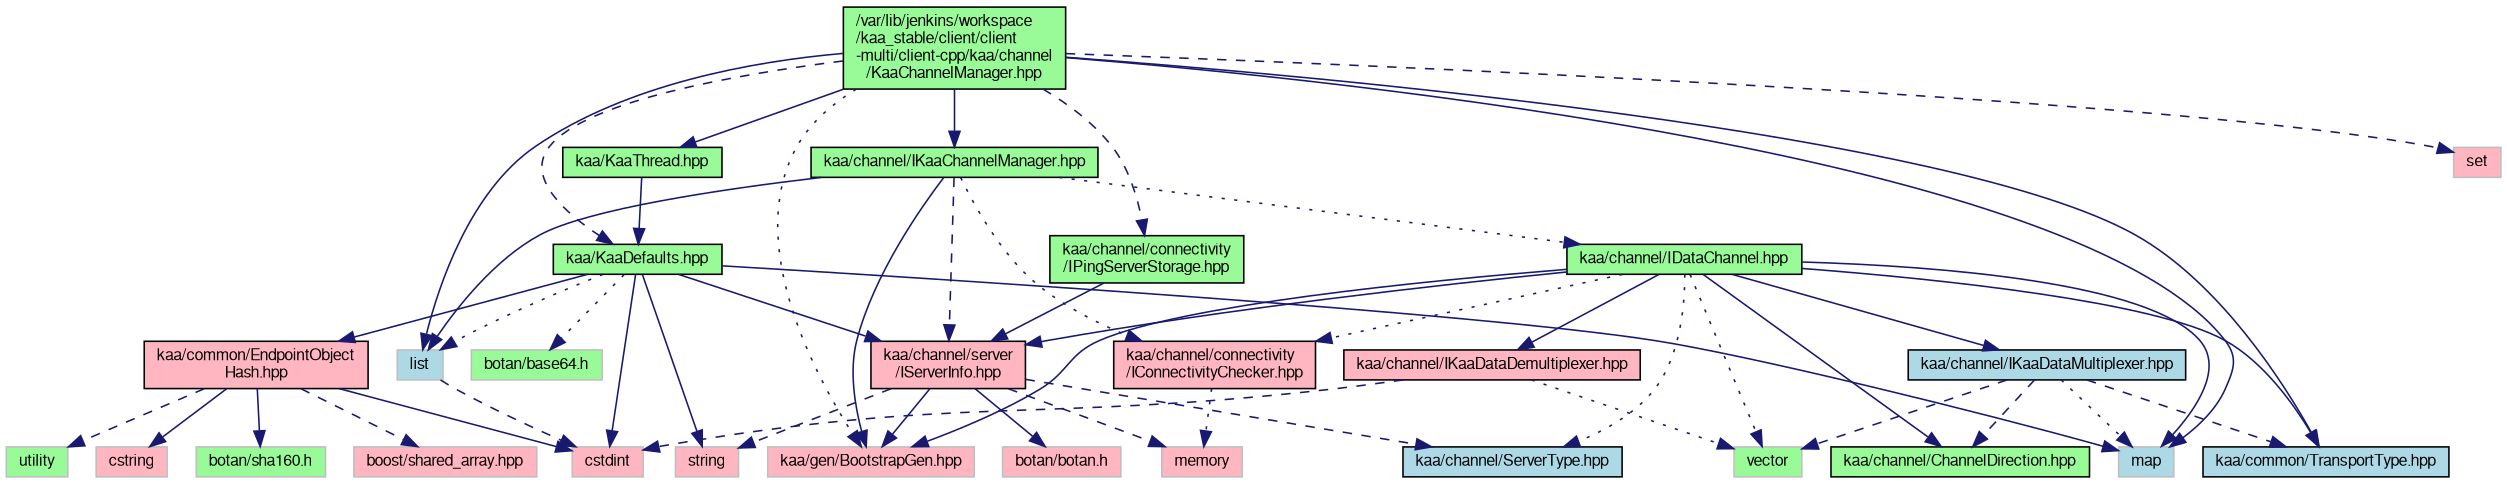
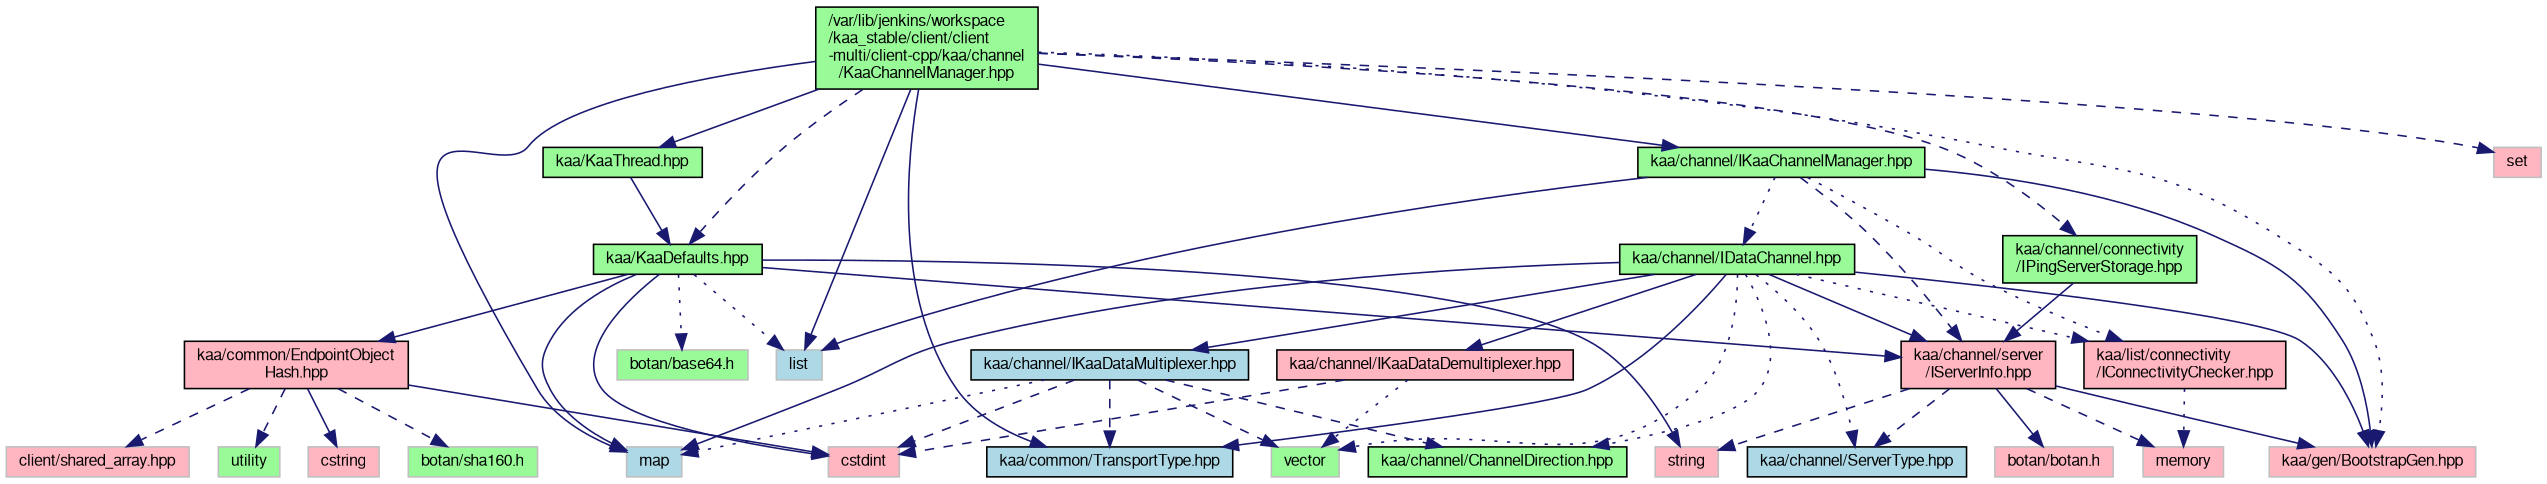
(1816, 356) -> (1744, 402)
(1215, 365) -> (2185, 365)
(258, 410) -> (385, 414)
(500, 412) -> (994, 411)
(445, 462) -> (98, 462)
